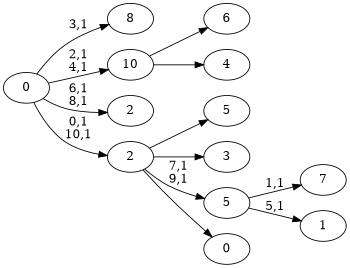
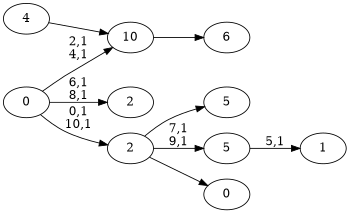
(130, 19) -> none
(174, 65) -> (74, 27)
(227, 157) -> none
(323, 180) -> none
